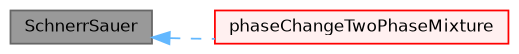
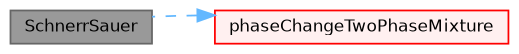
(192, 39) -> (175, 16)
